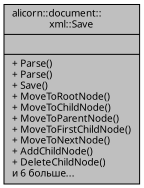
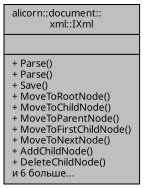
(72, 24) -> (72, 24)
